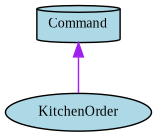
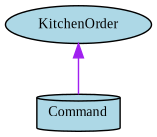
(78, 75) -> (78, 76)
